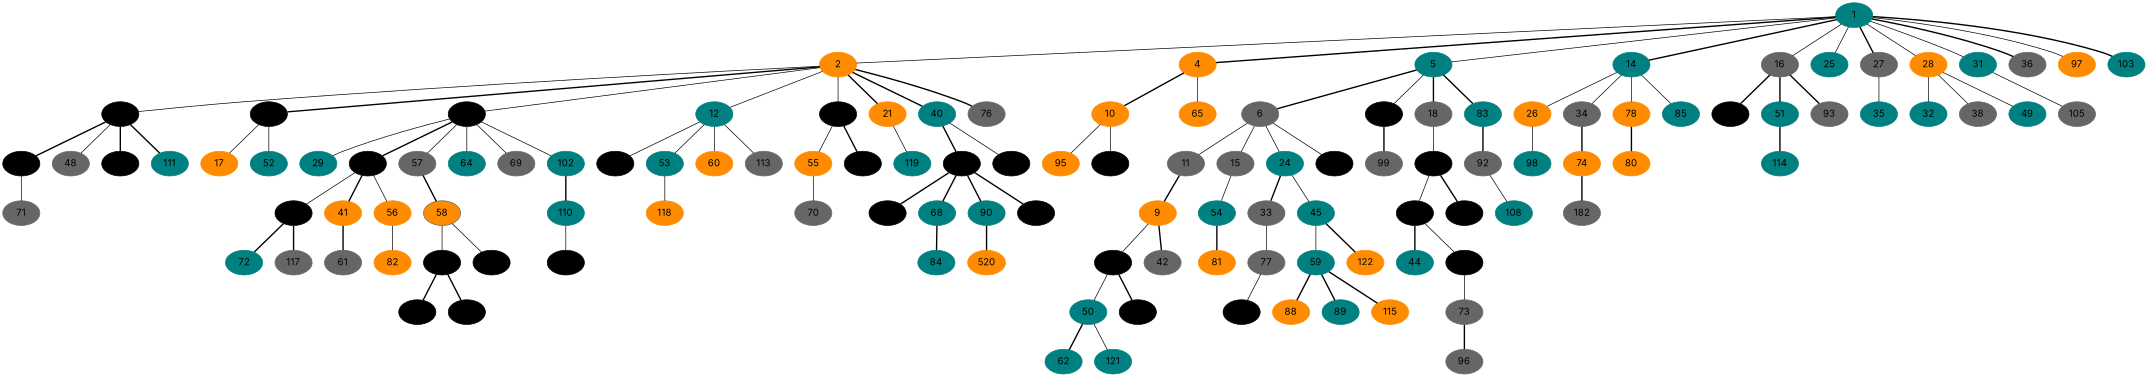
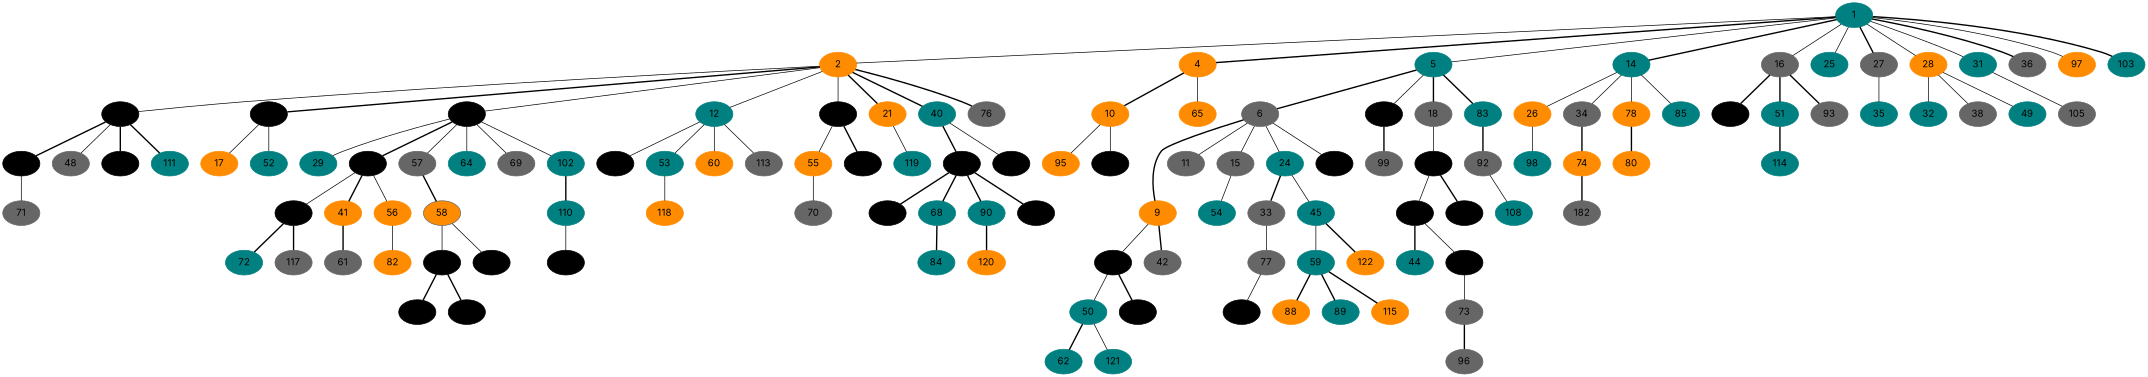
(1172, 188) -> (1178, 142)
(987, 263) -> (987, 263)
(1217, 263) -> none
